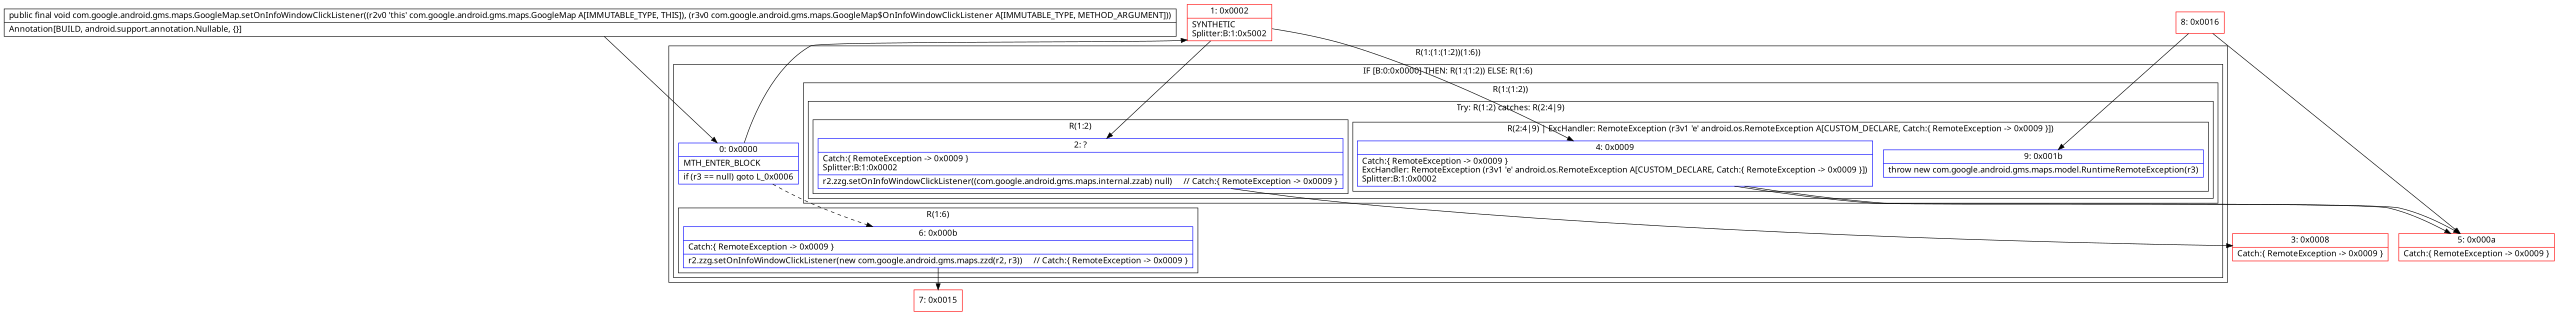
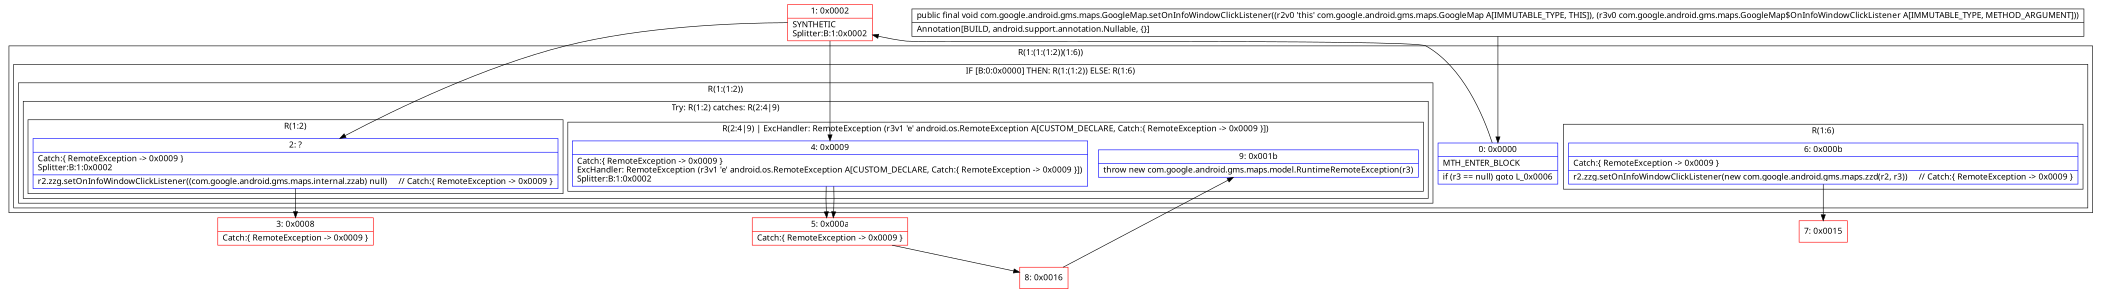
(1230, 34) -> (830, 34)
(2334, 132) -> (953, 258)
(833, 212) -> none
